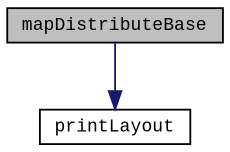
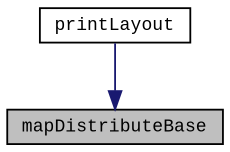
(115, 67) -> (115, 67)
